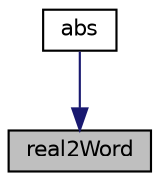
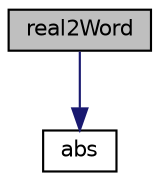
(80, 80) -> (80, 80)
